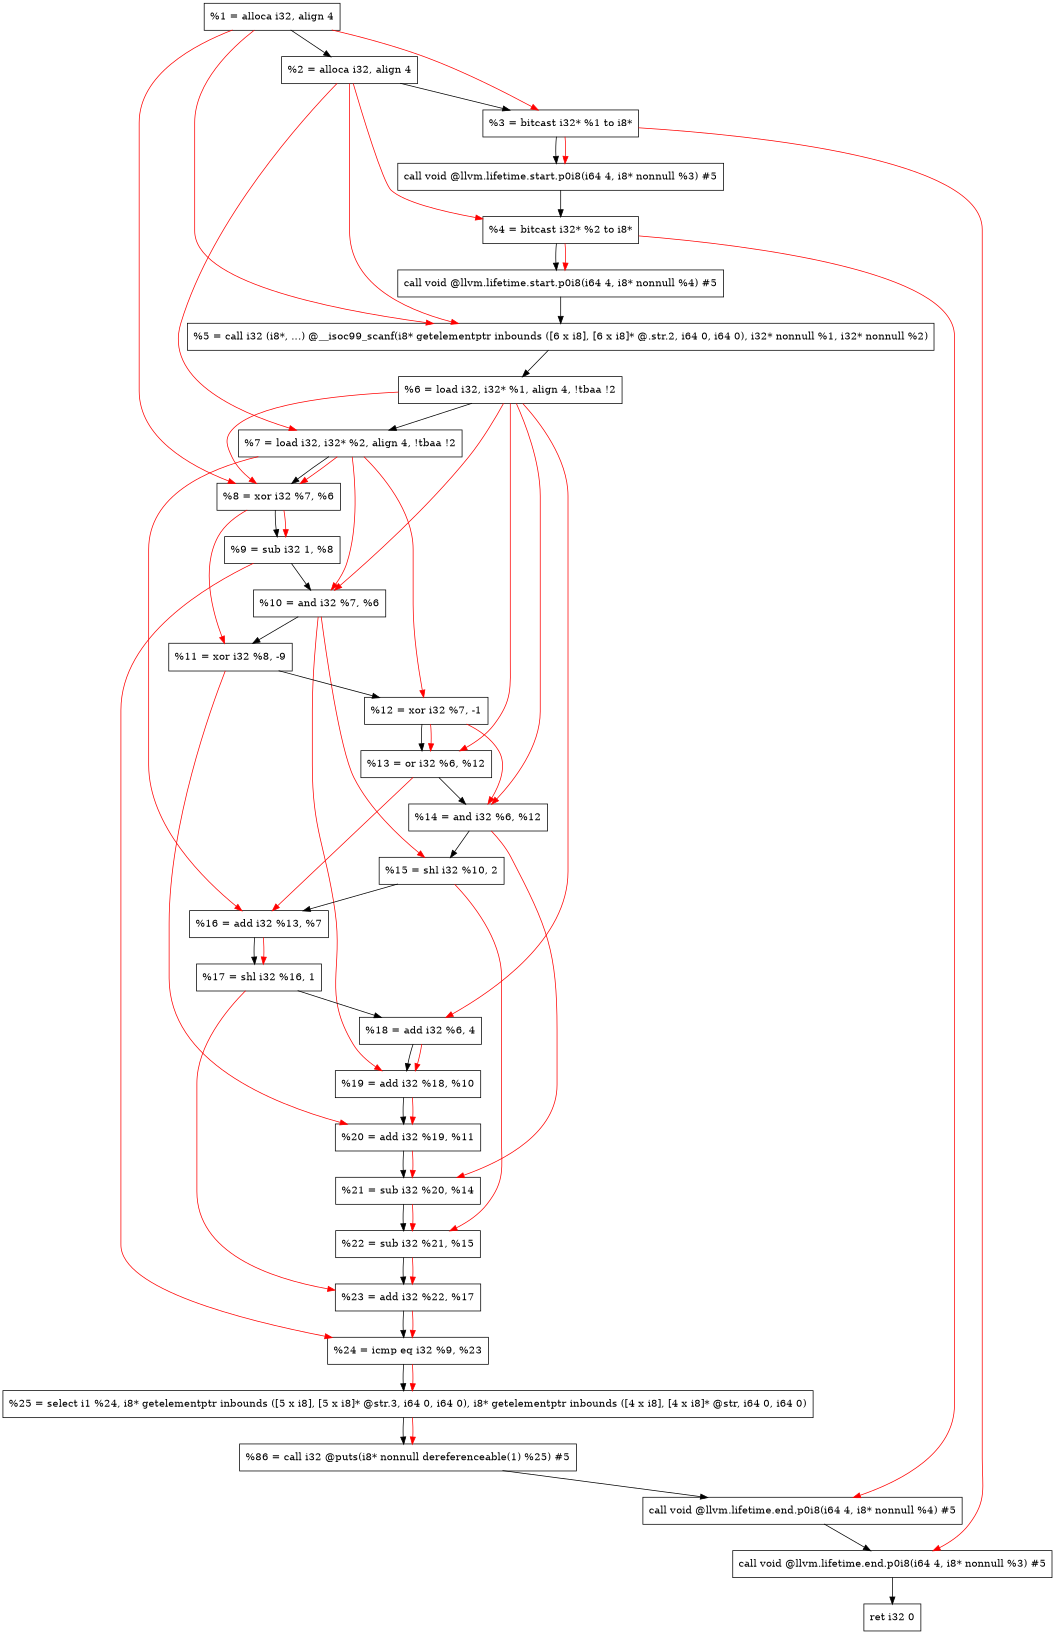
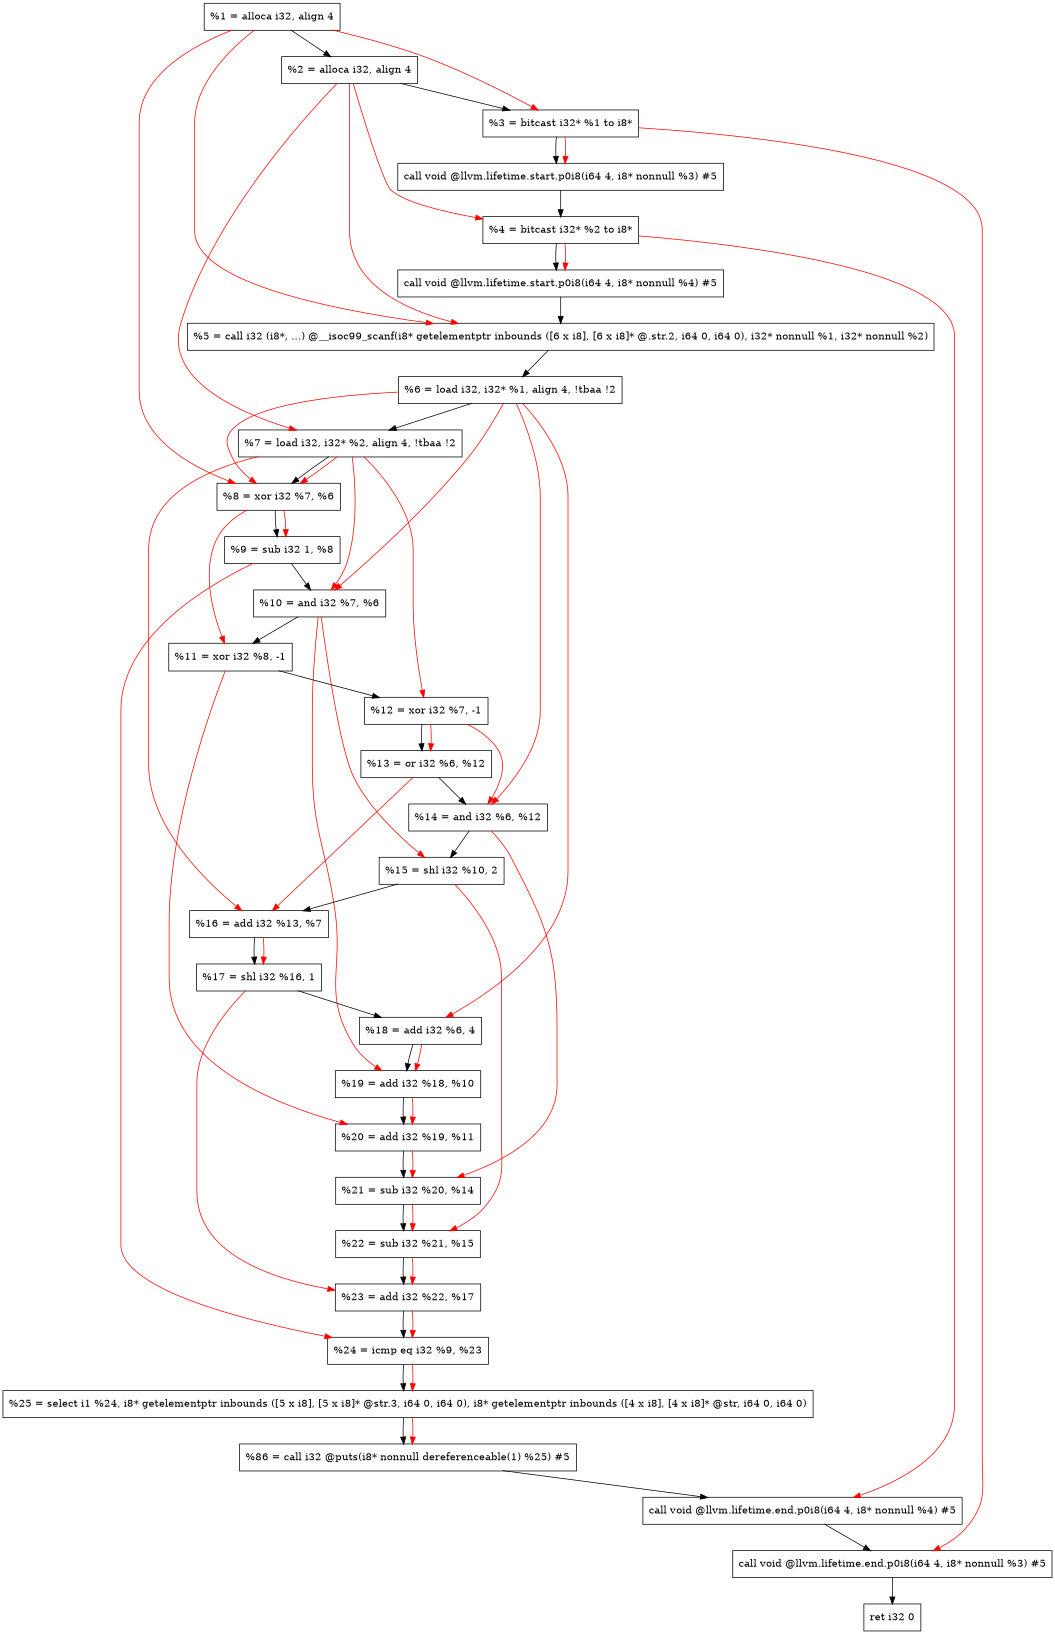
(510, 584) -> none
(230, 657) -> (230, 657)
